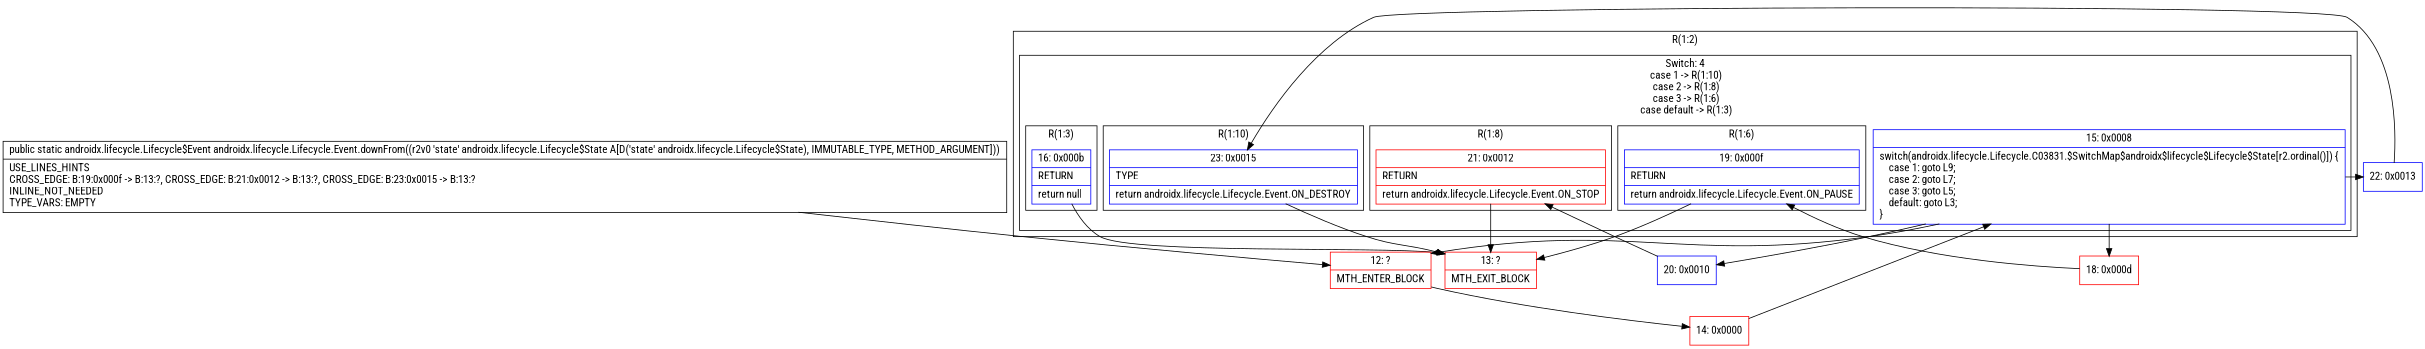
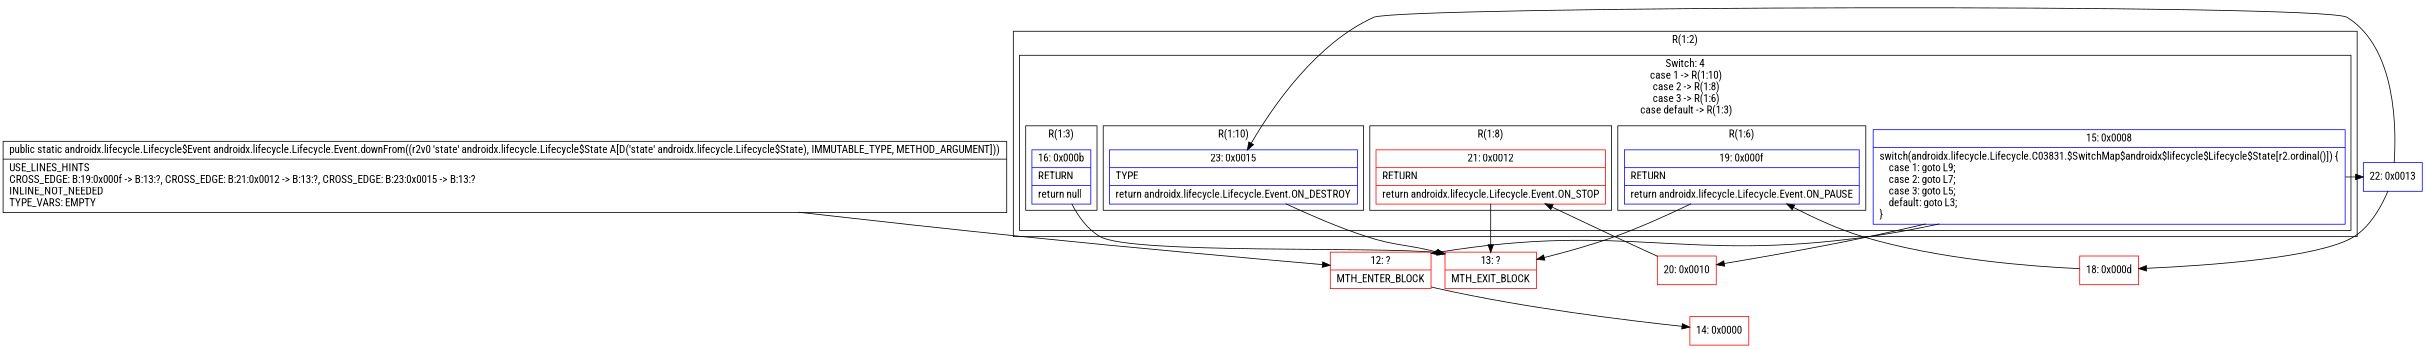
(2109, 242) -> (2280, 257)
(1687, 270) -> (1687, 270)
(1866, 273) -> none
